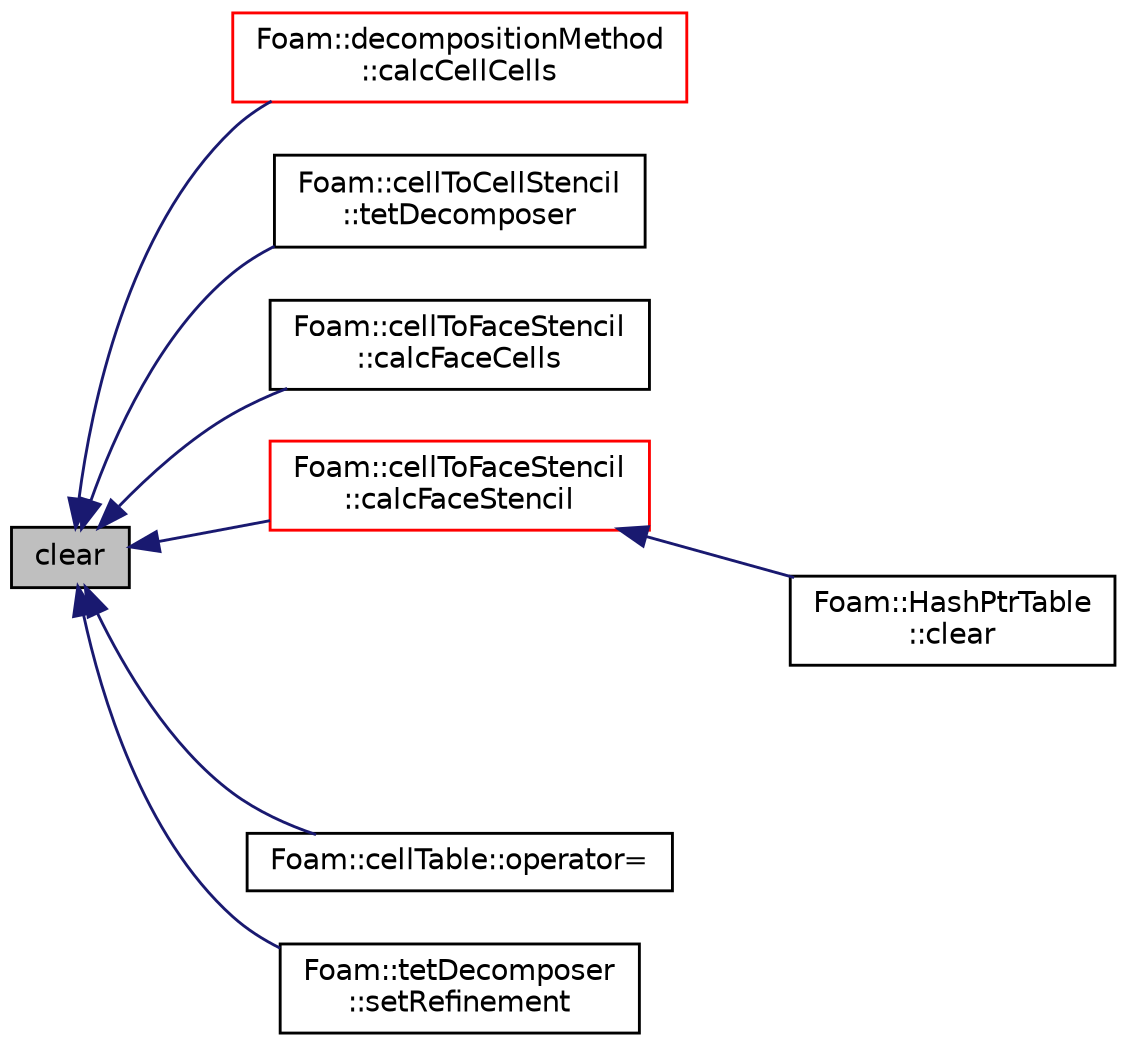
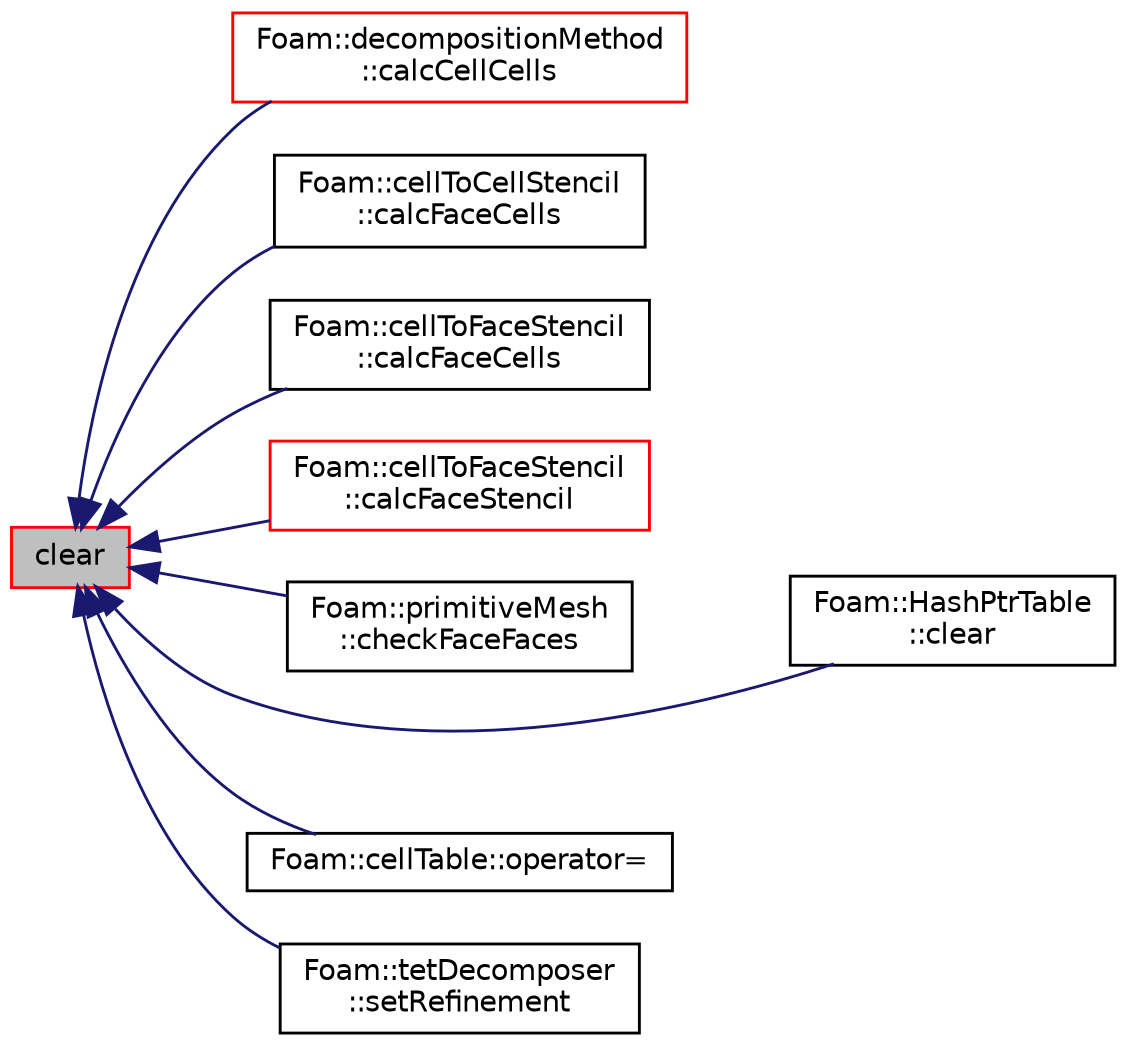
(460, 201) -> (460, 201)
(70, 557) -> (70, 557)
(720, 557) -> (461, 731)
none -> (460, 626)
